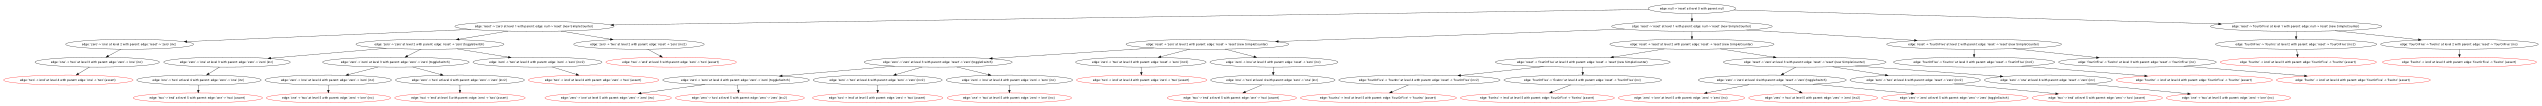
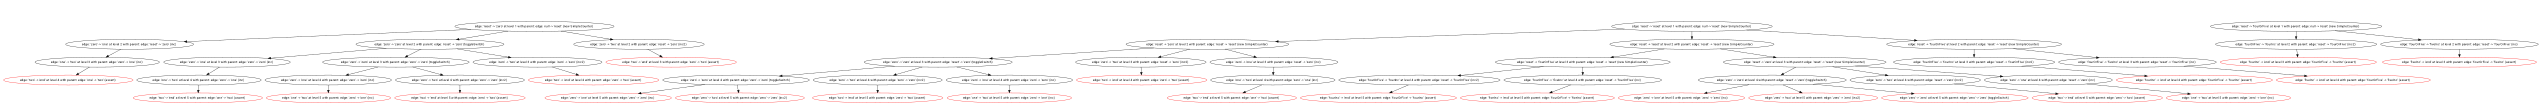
(1692, 9) -> none
